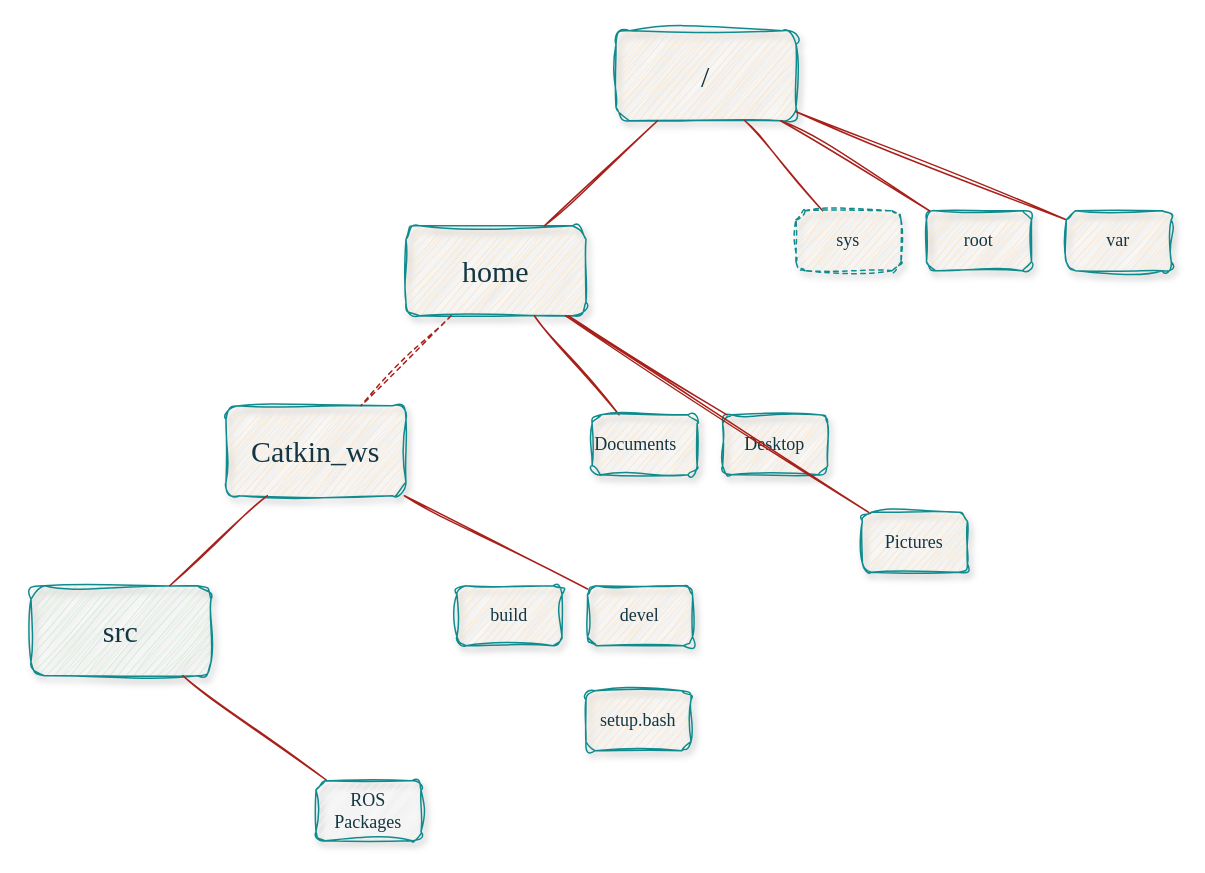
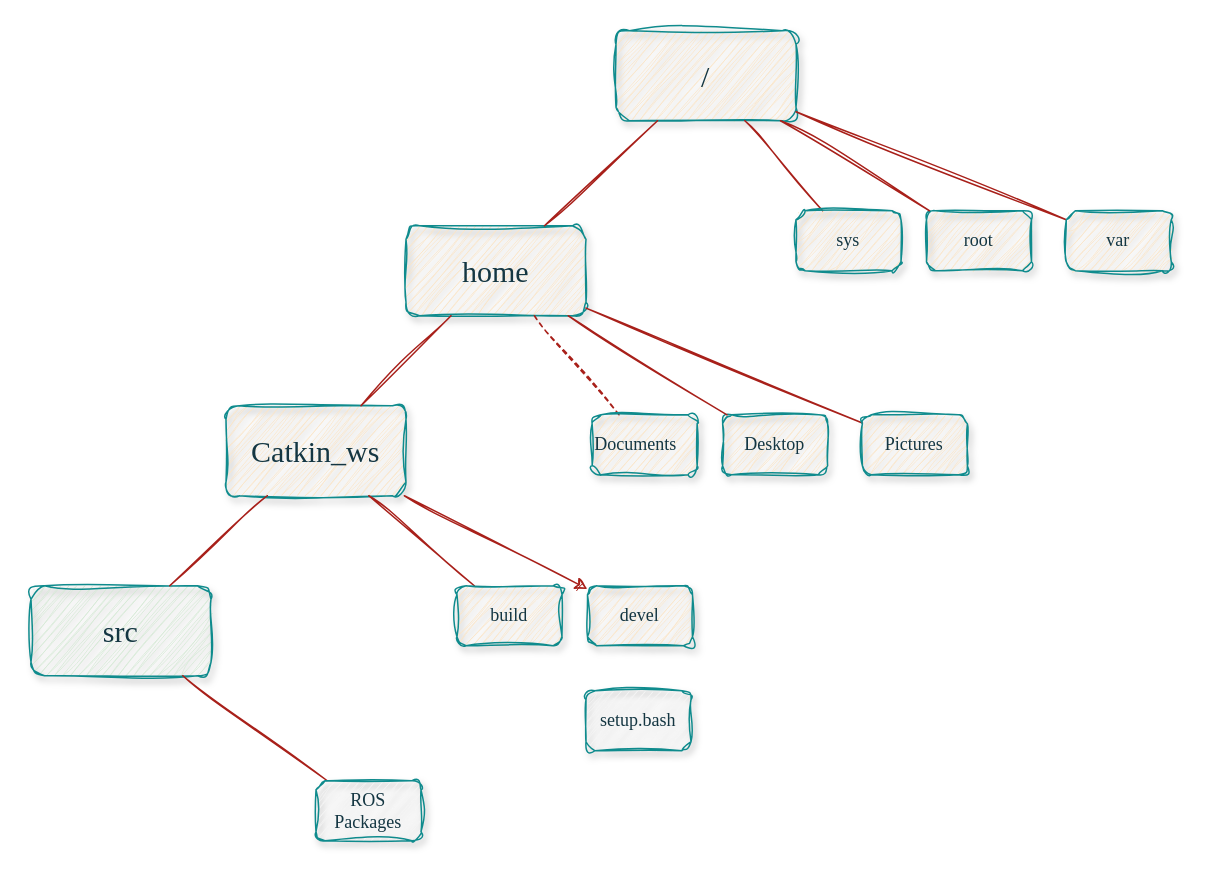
(848, 241) -> (848, 241)
(405, 362) -> (405, 362)
(576, 365) -> (576, 365)
none -> (421, 541)
(915, 542) -> (915, 445)
(581, 586) -> (577, 584)
(638, 721) -> (638, 721)
